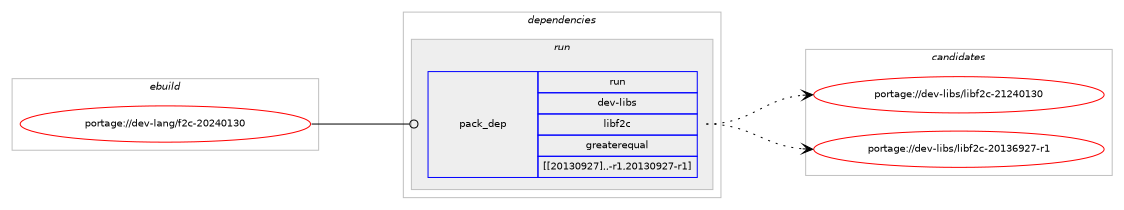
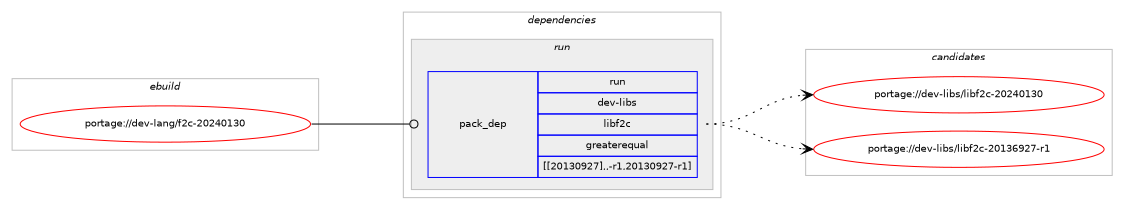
(959, 95) -> (959, 95)
